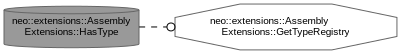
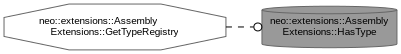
(153, 27) -> (240, 27)
